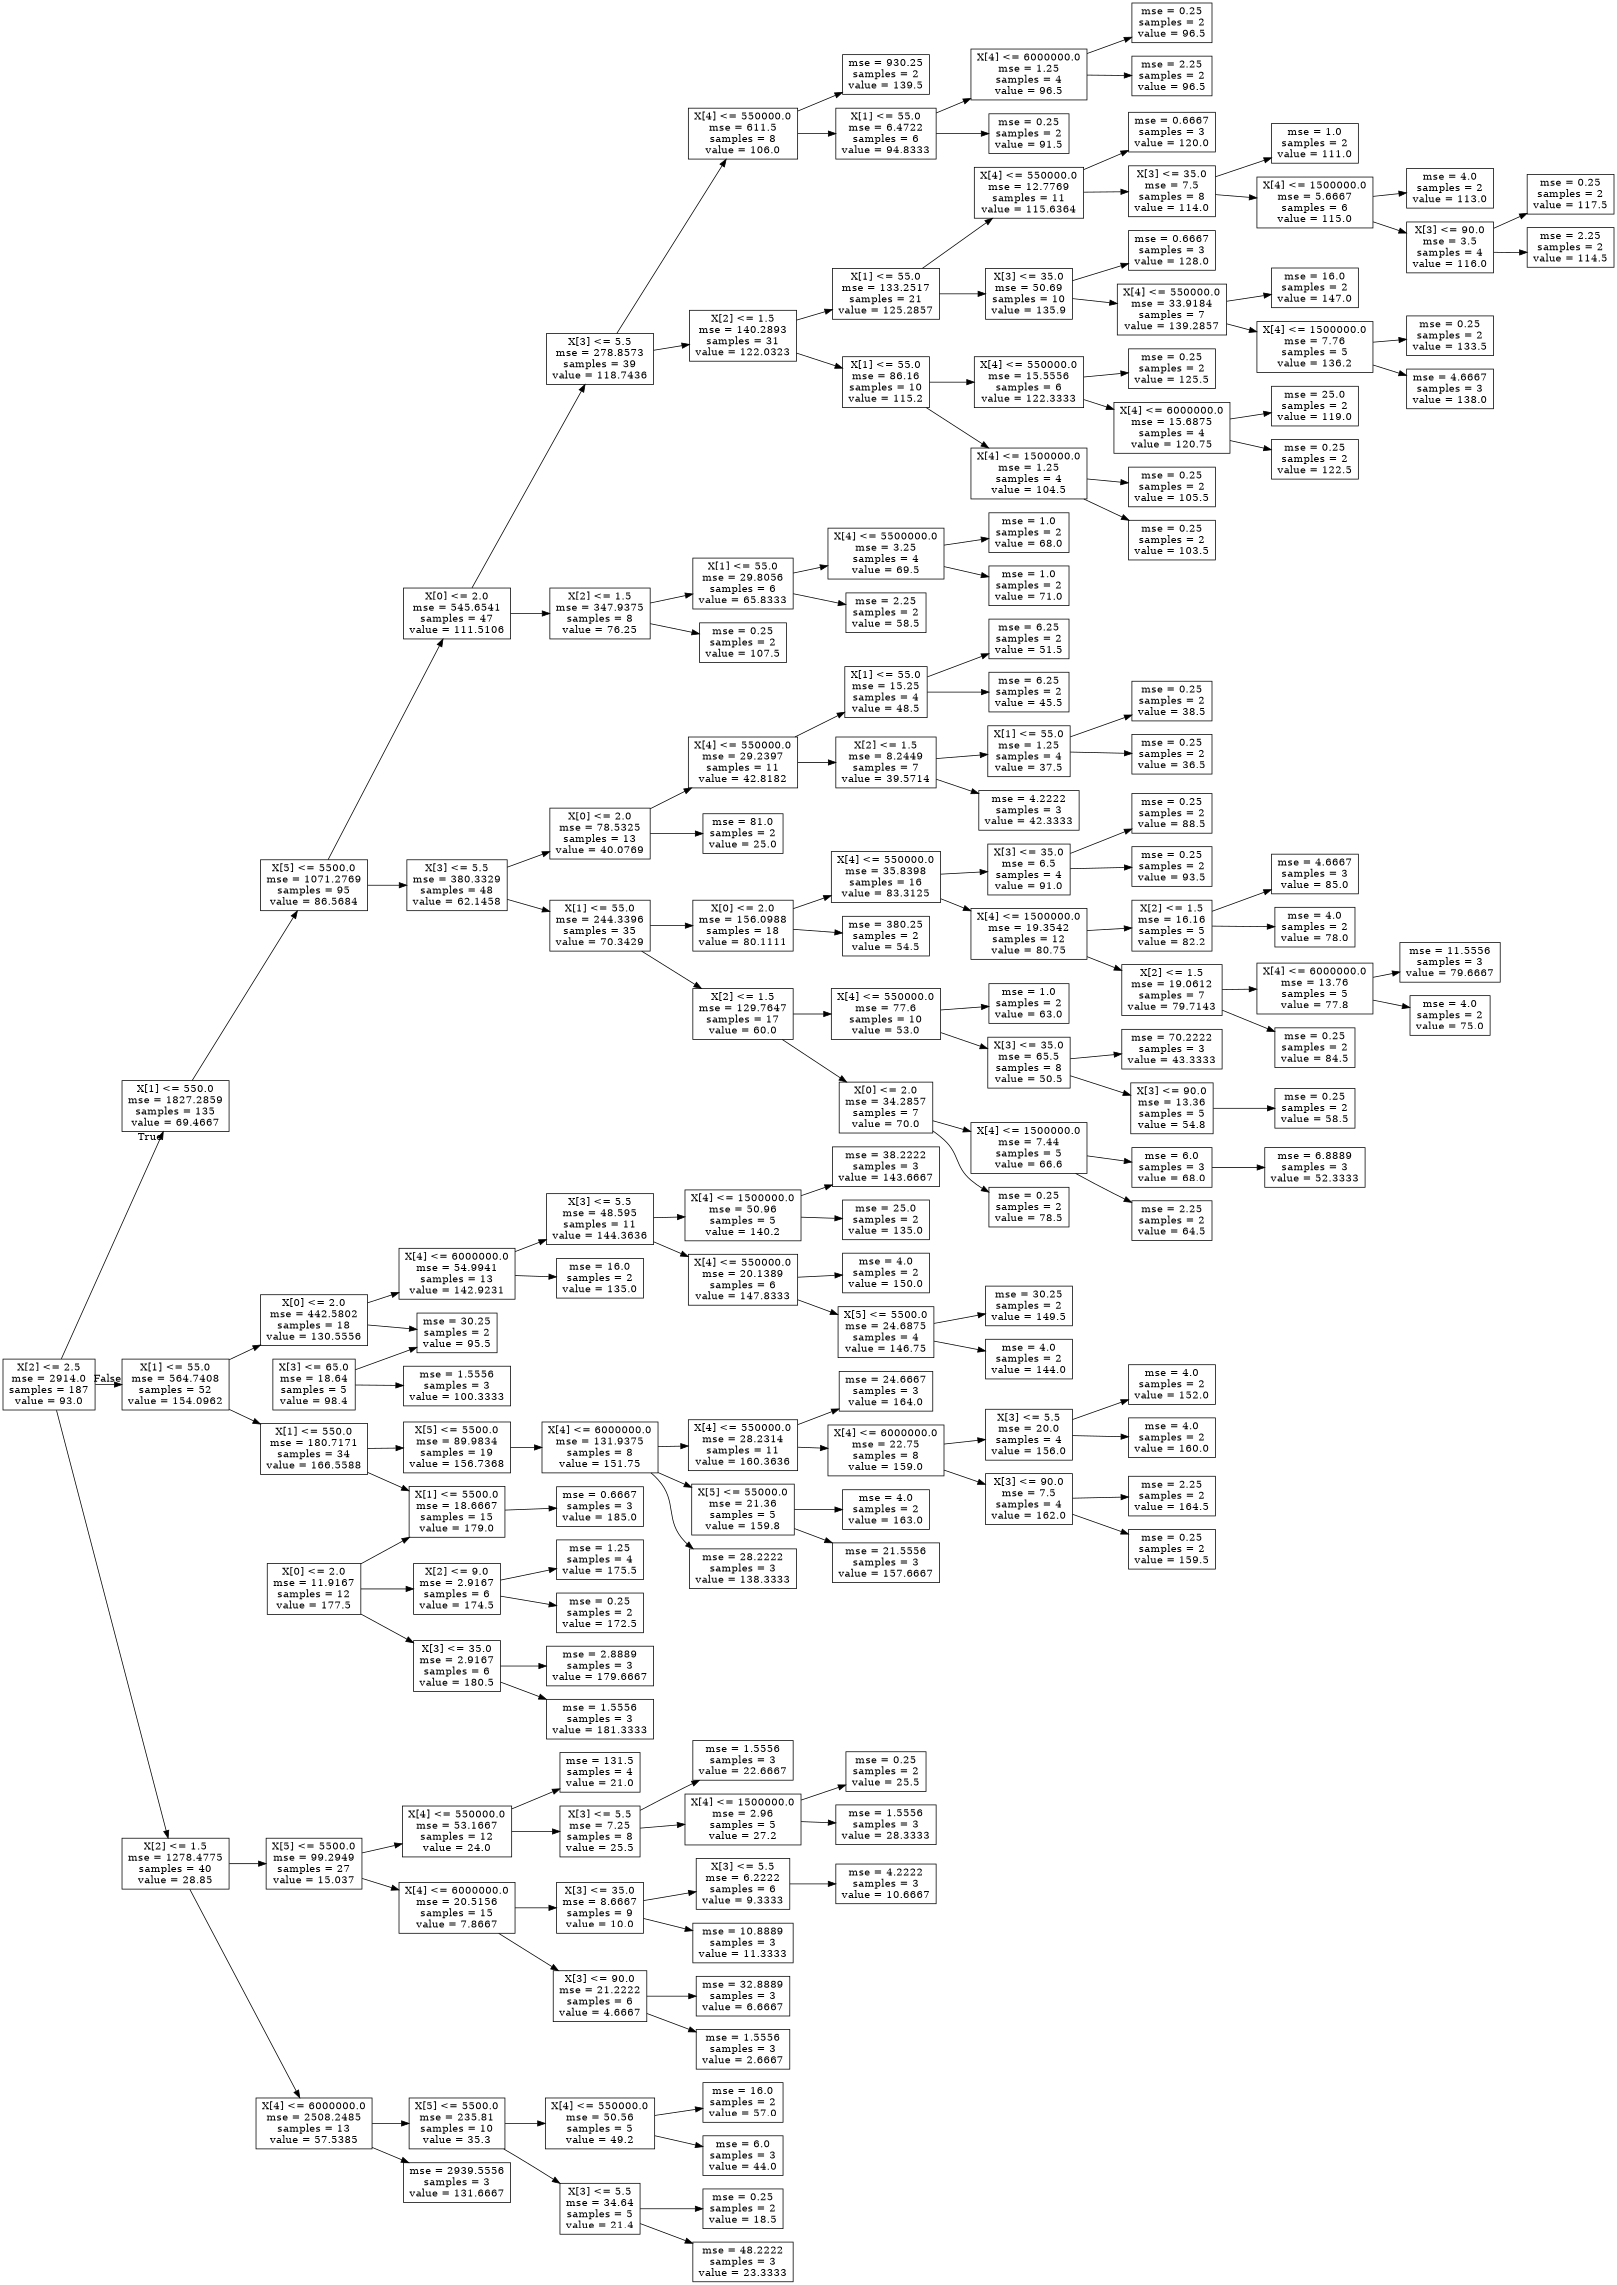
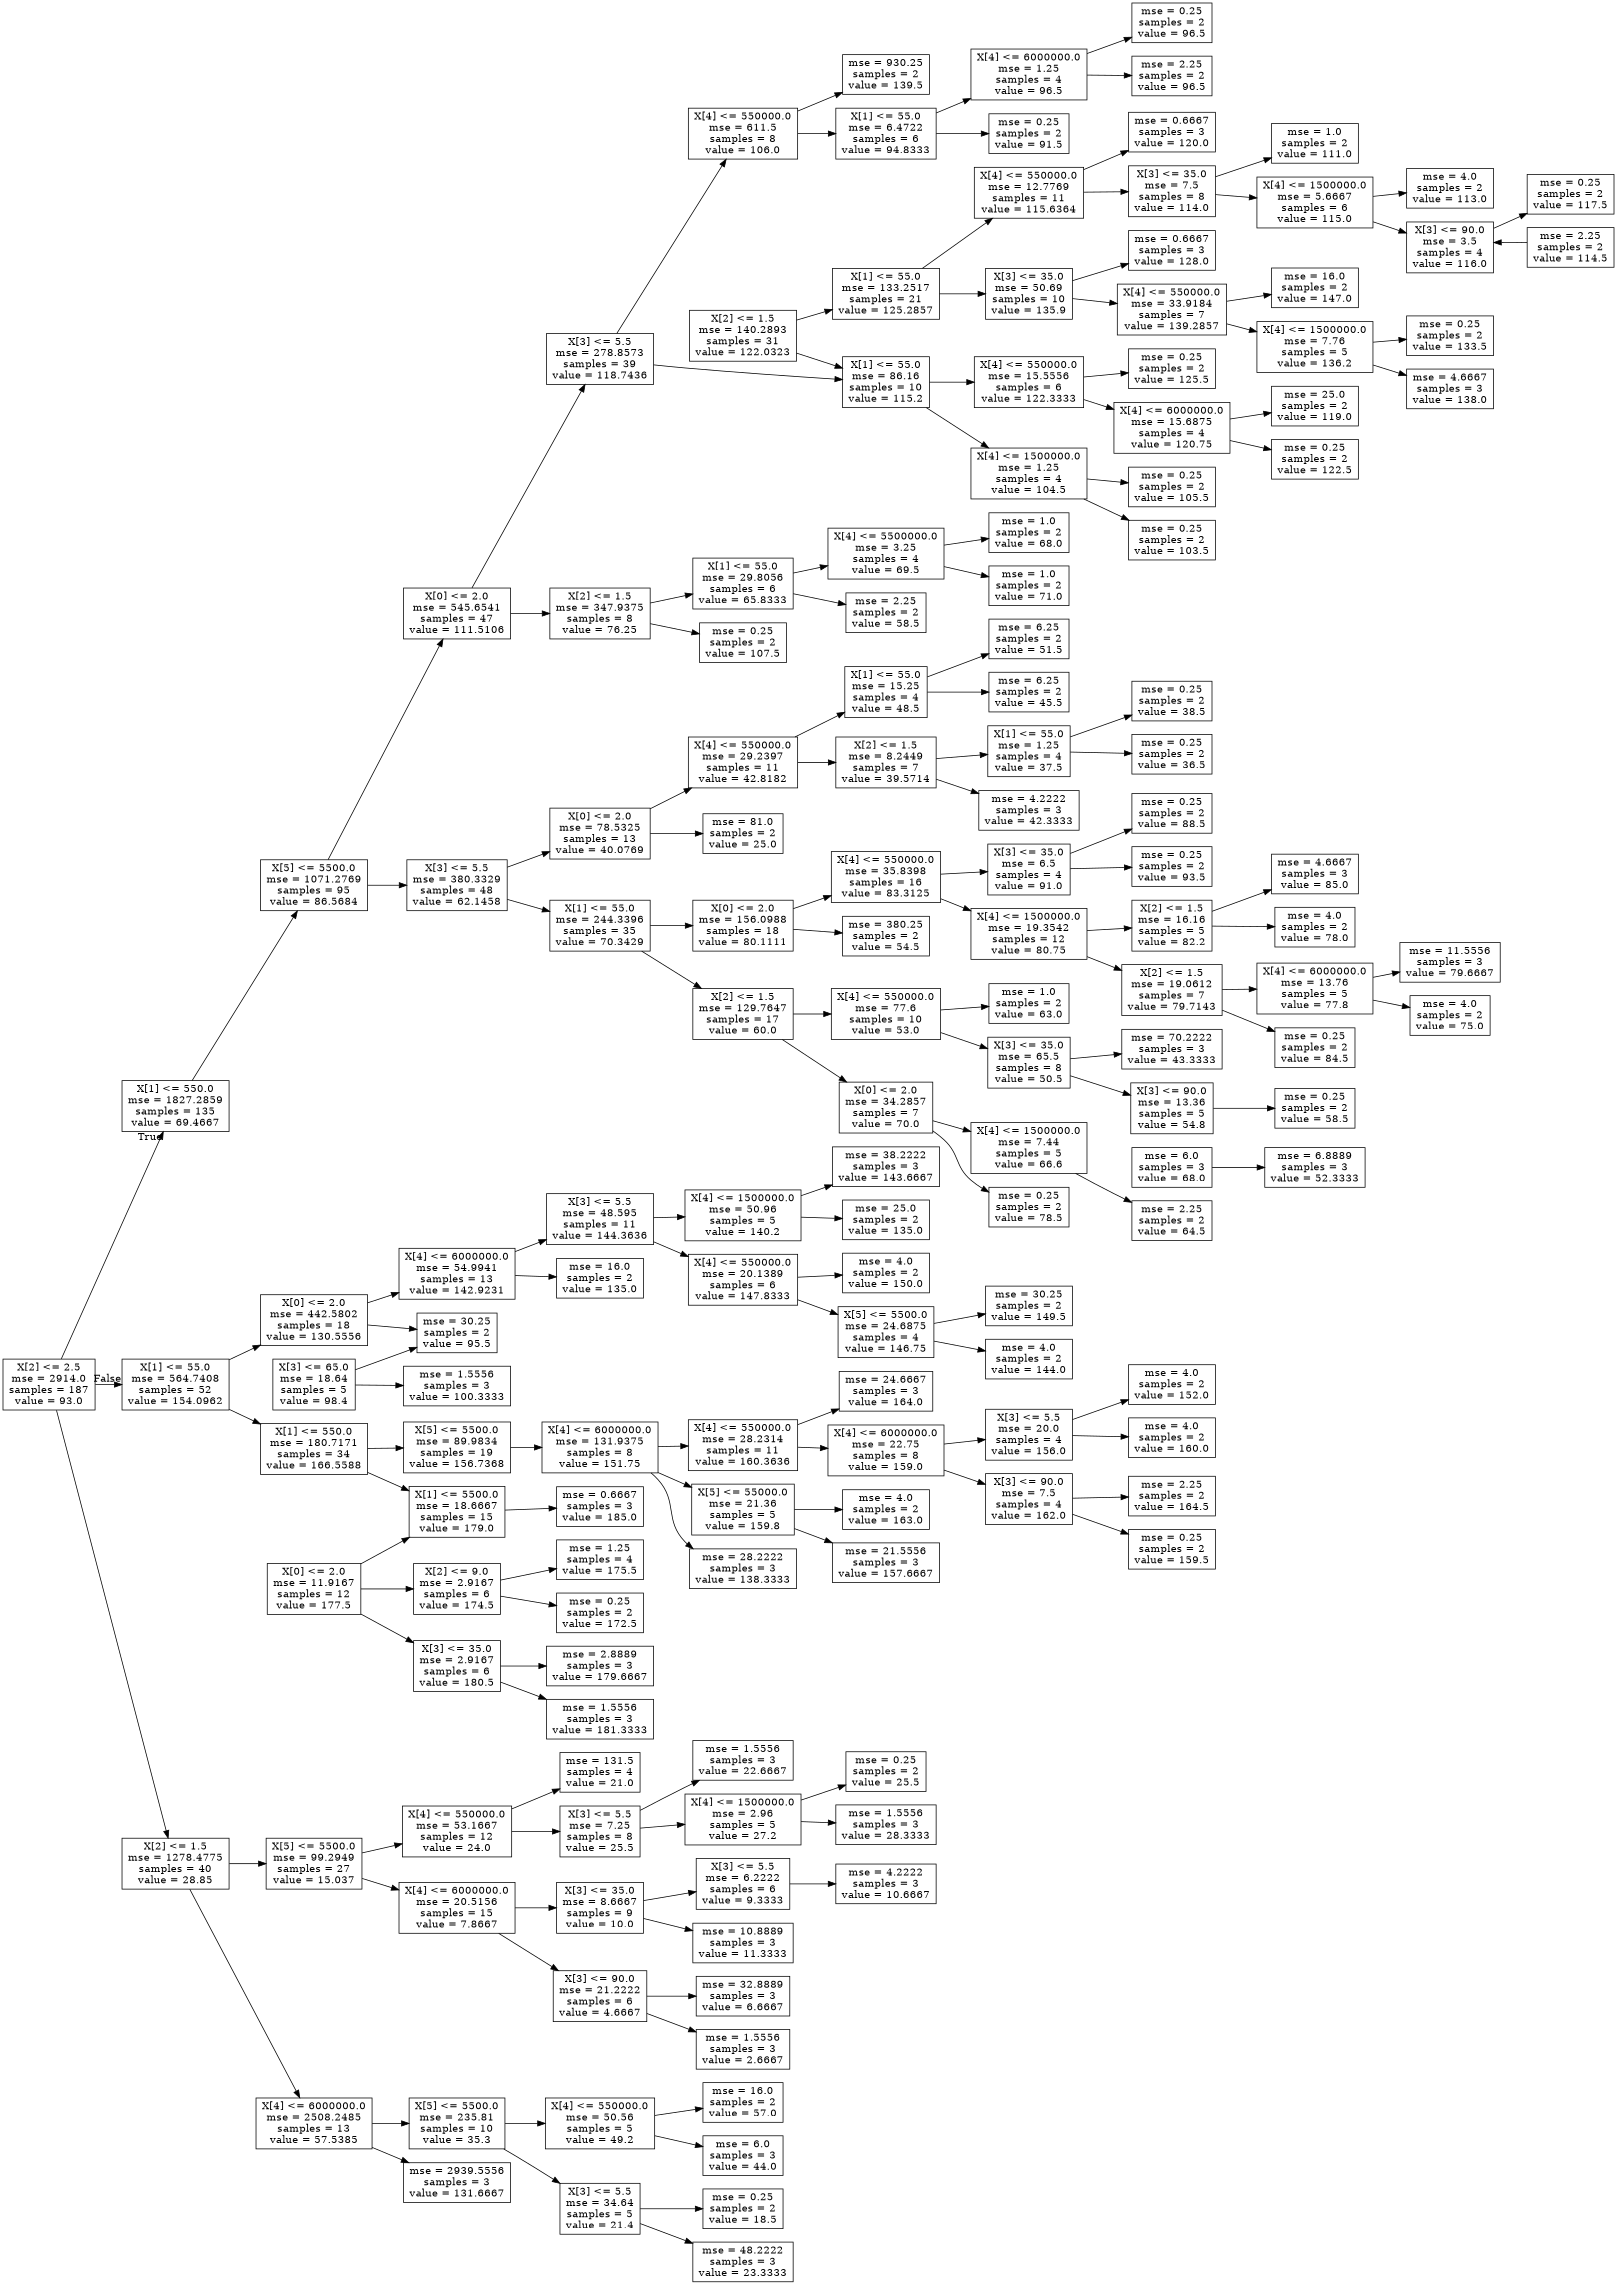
(1507, 252) -> (1514, 242)
(668, 348) -> (744, 373)
(1106, 1158) -> none
